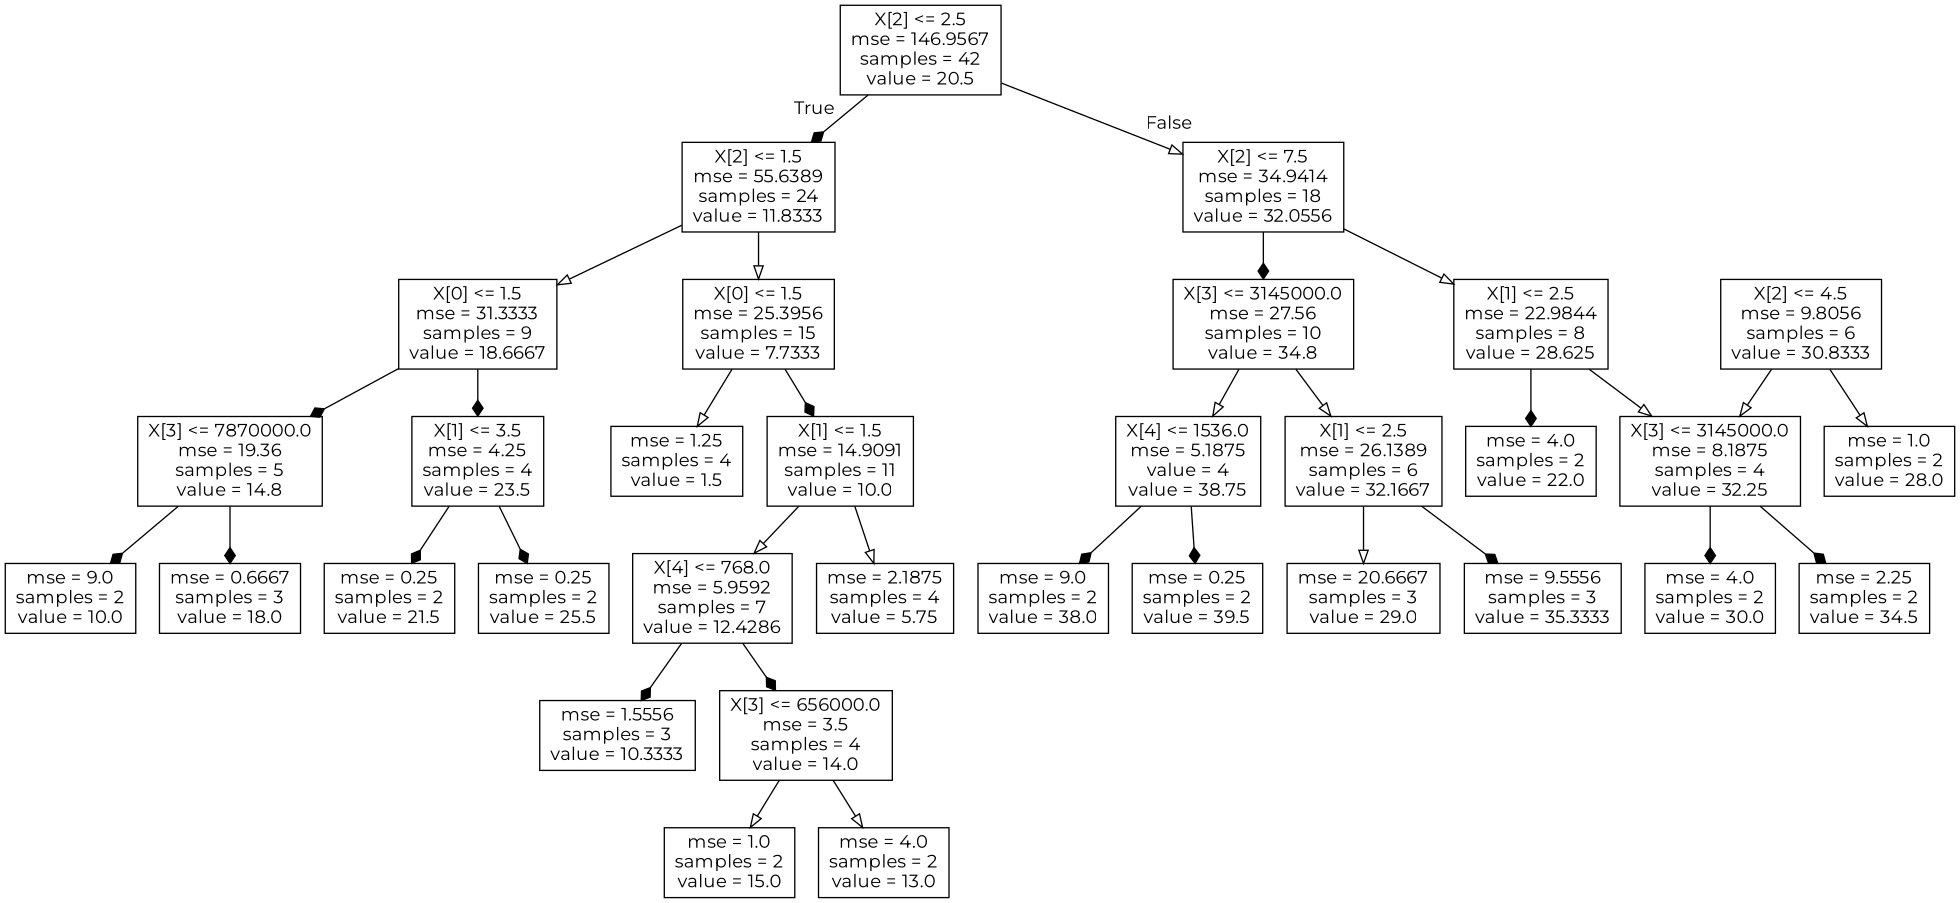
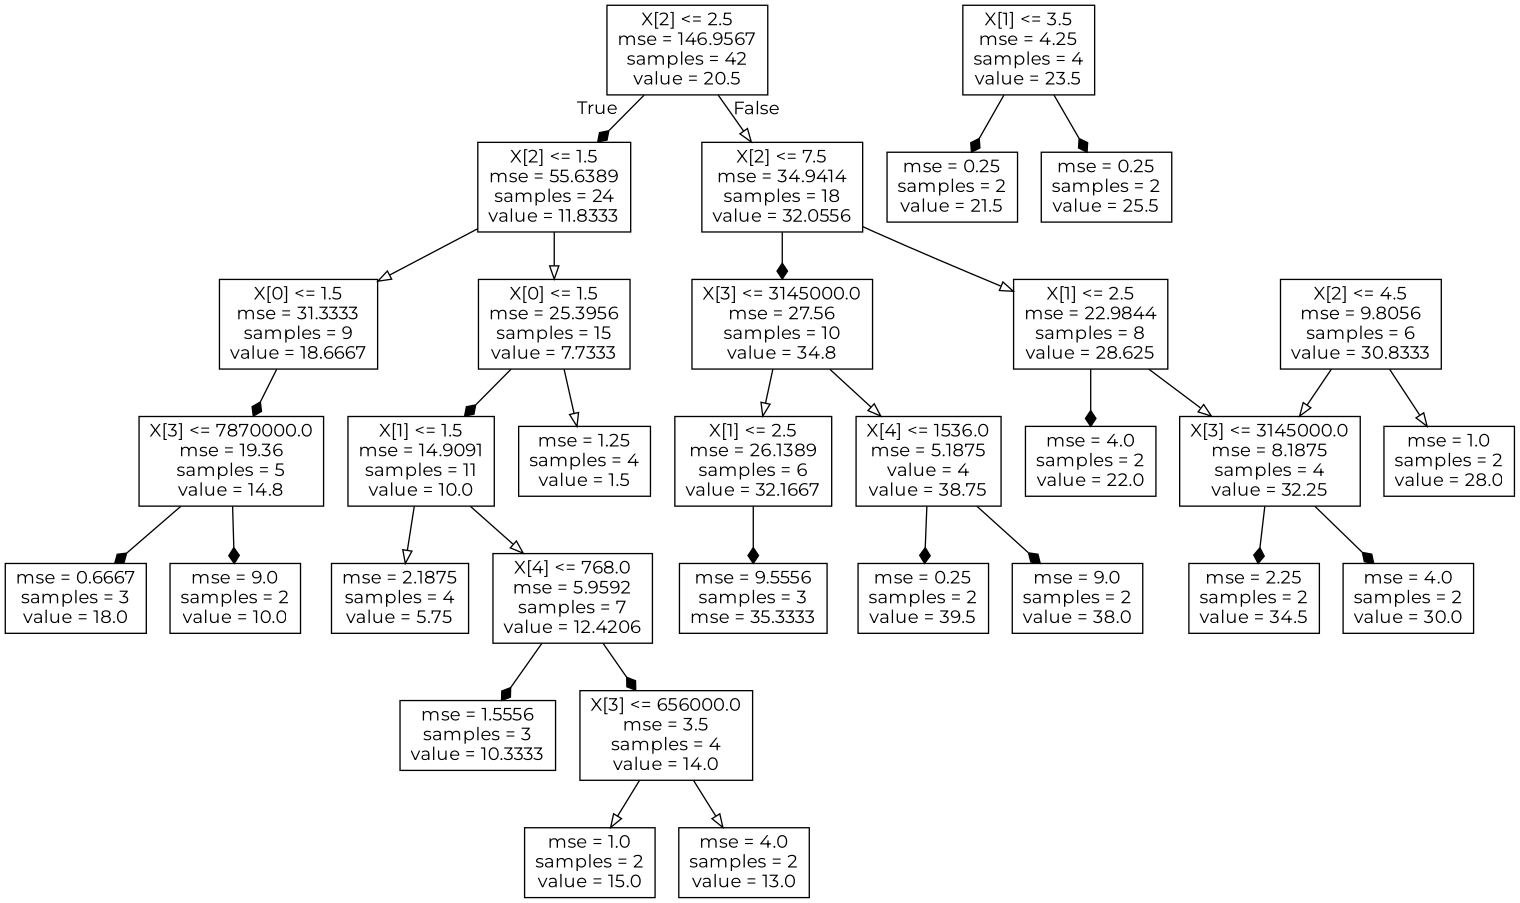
(478, 385) -> none
(712, 598) -> (573, 598)
(1364, 598) -> none
(1543, 598) -> (753, 598)
